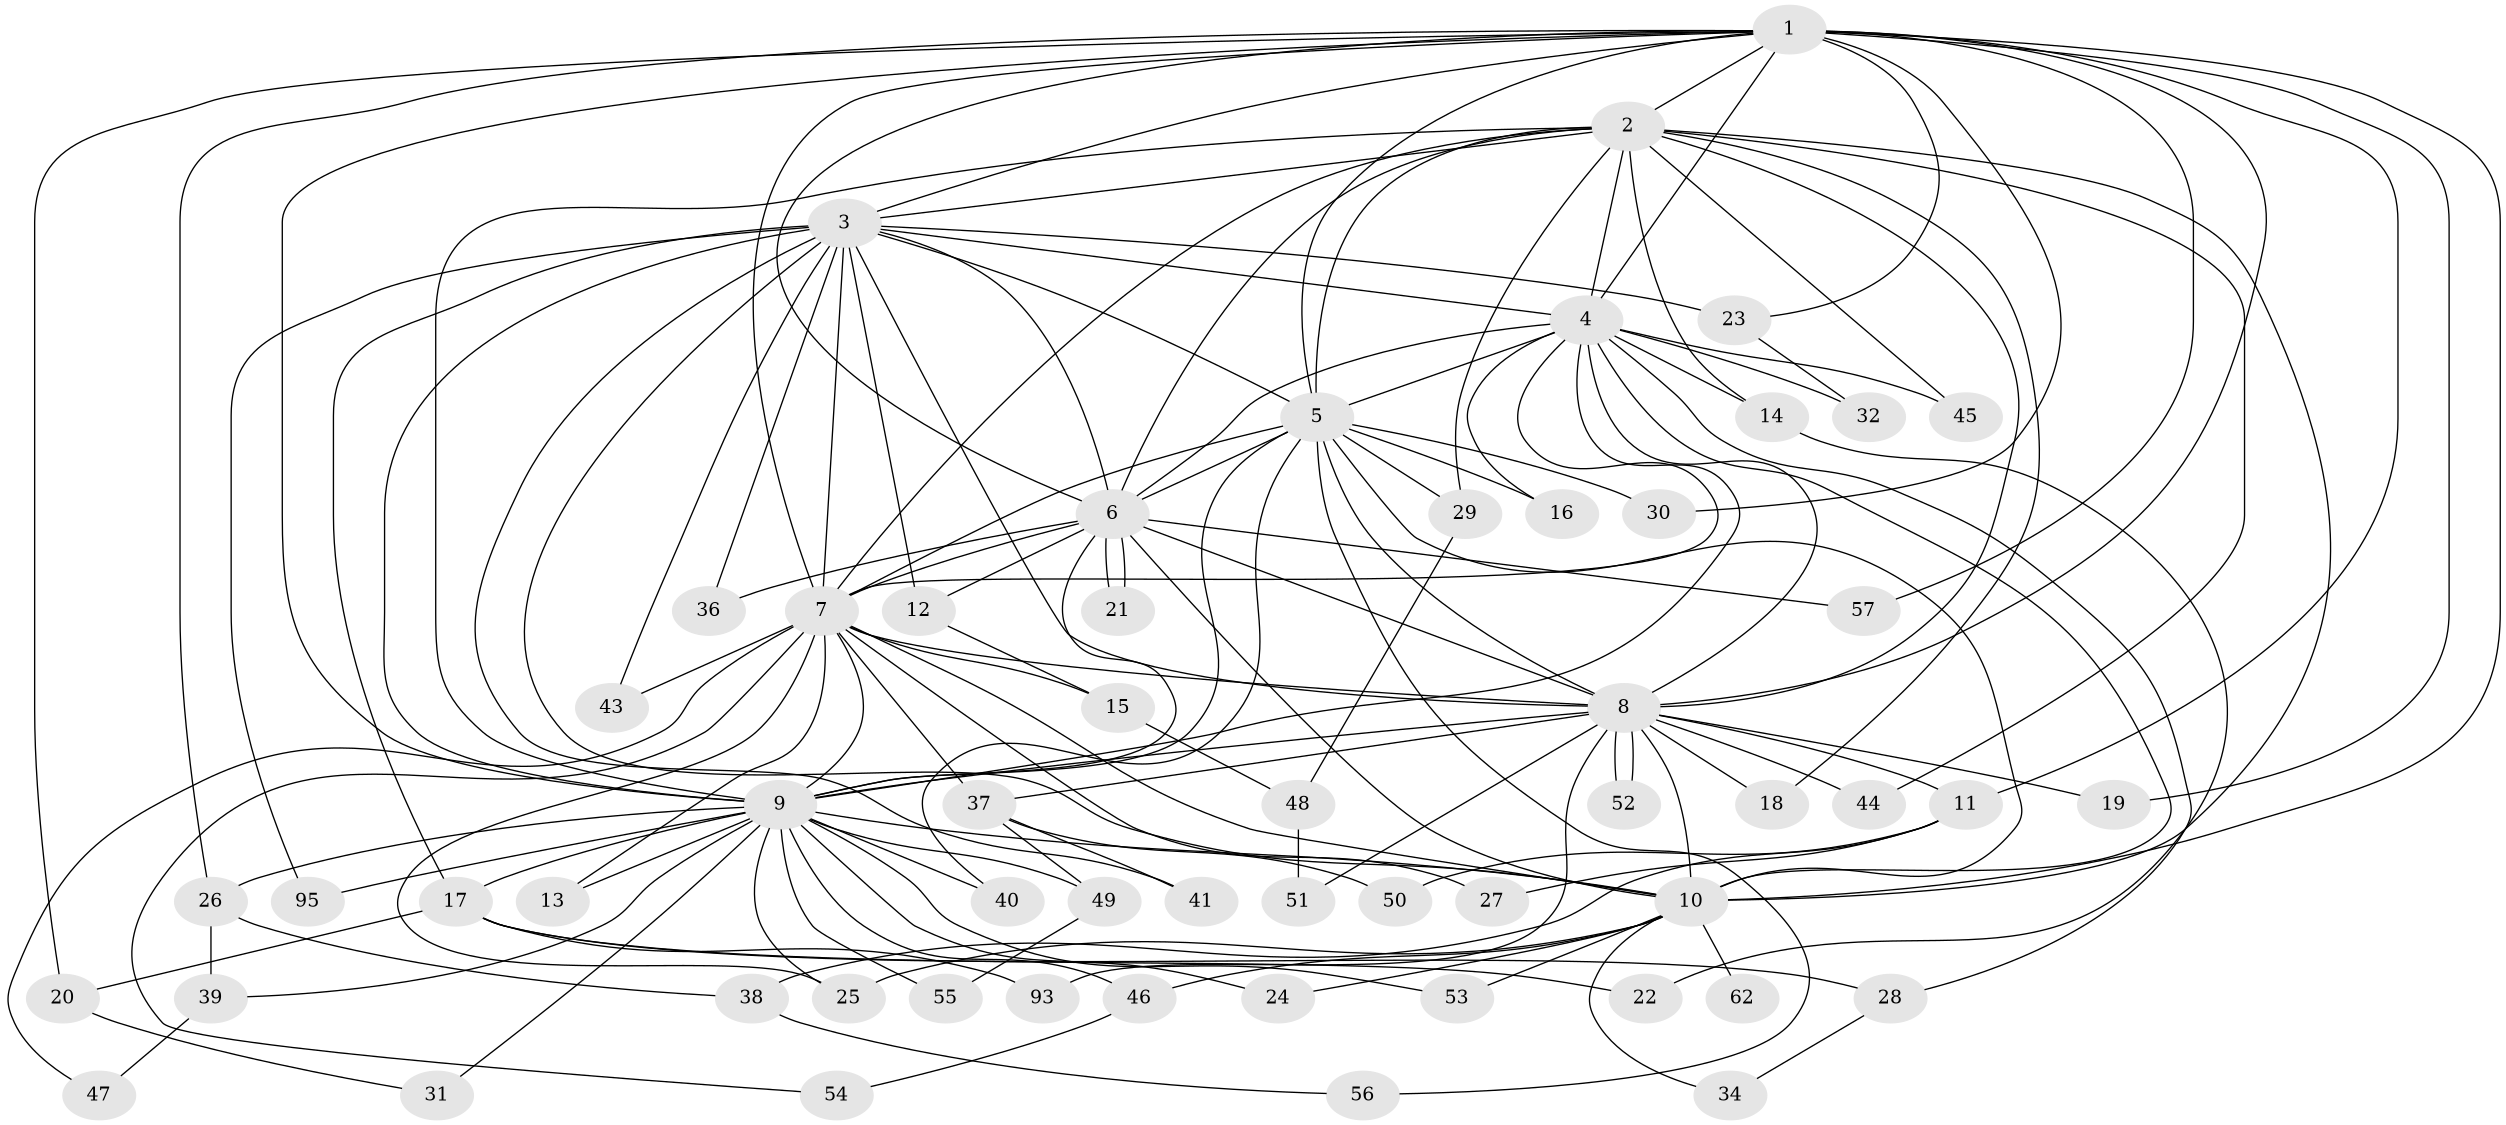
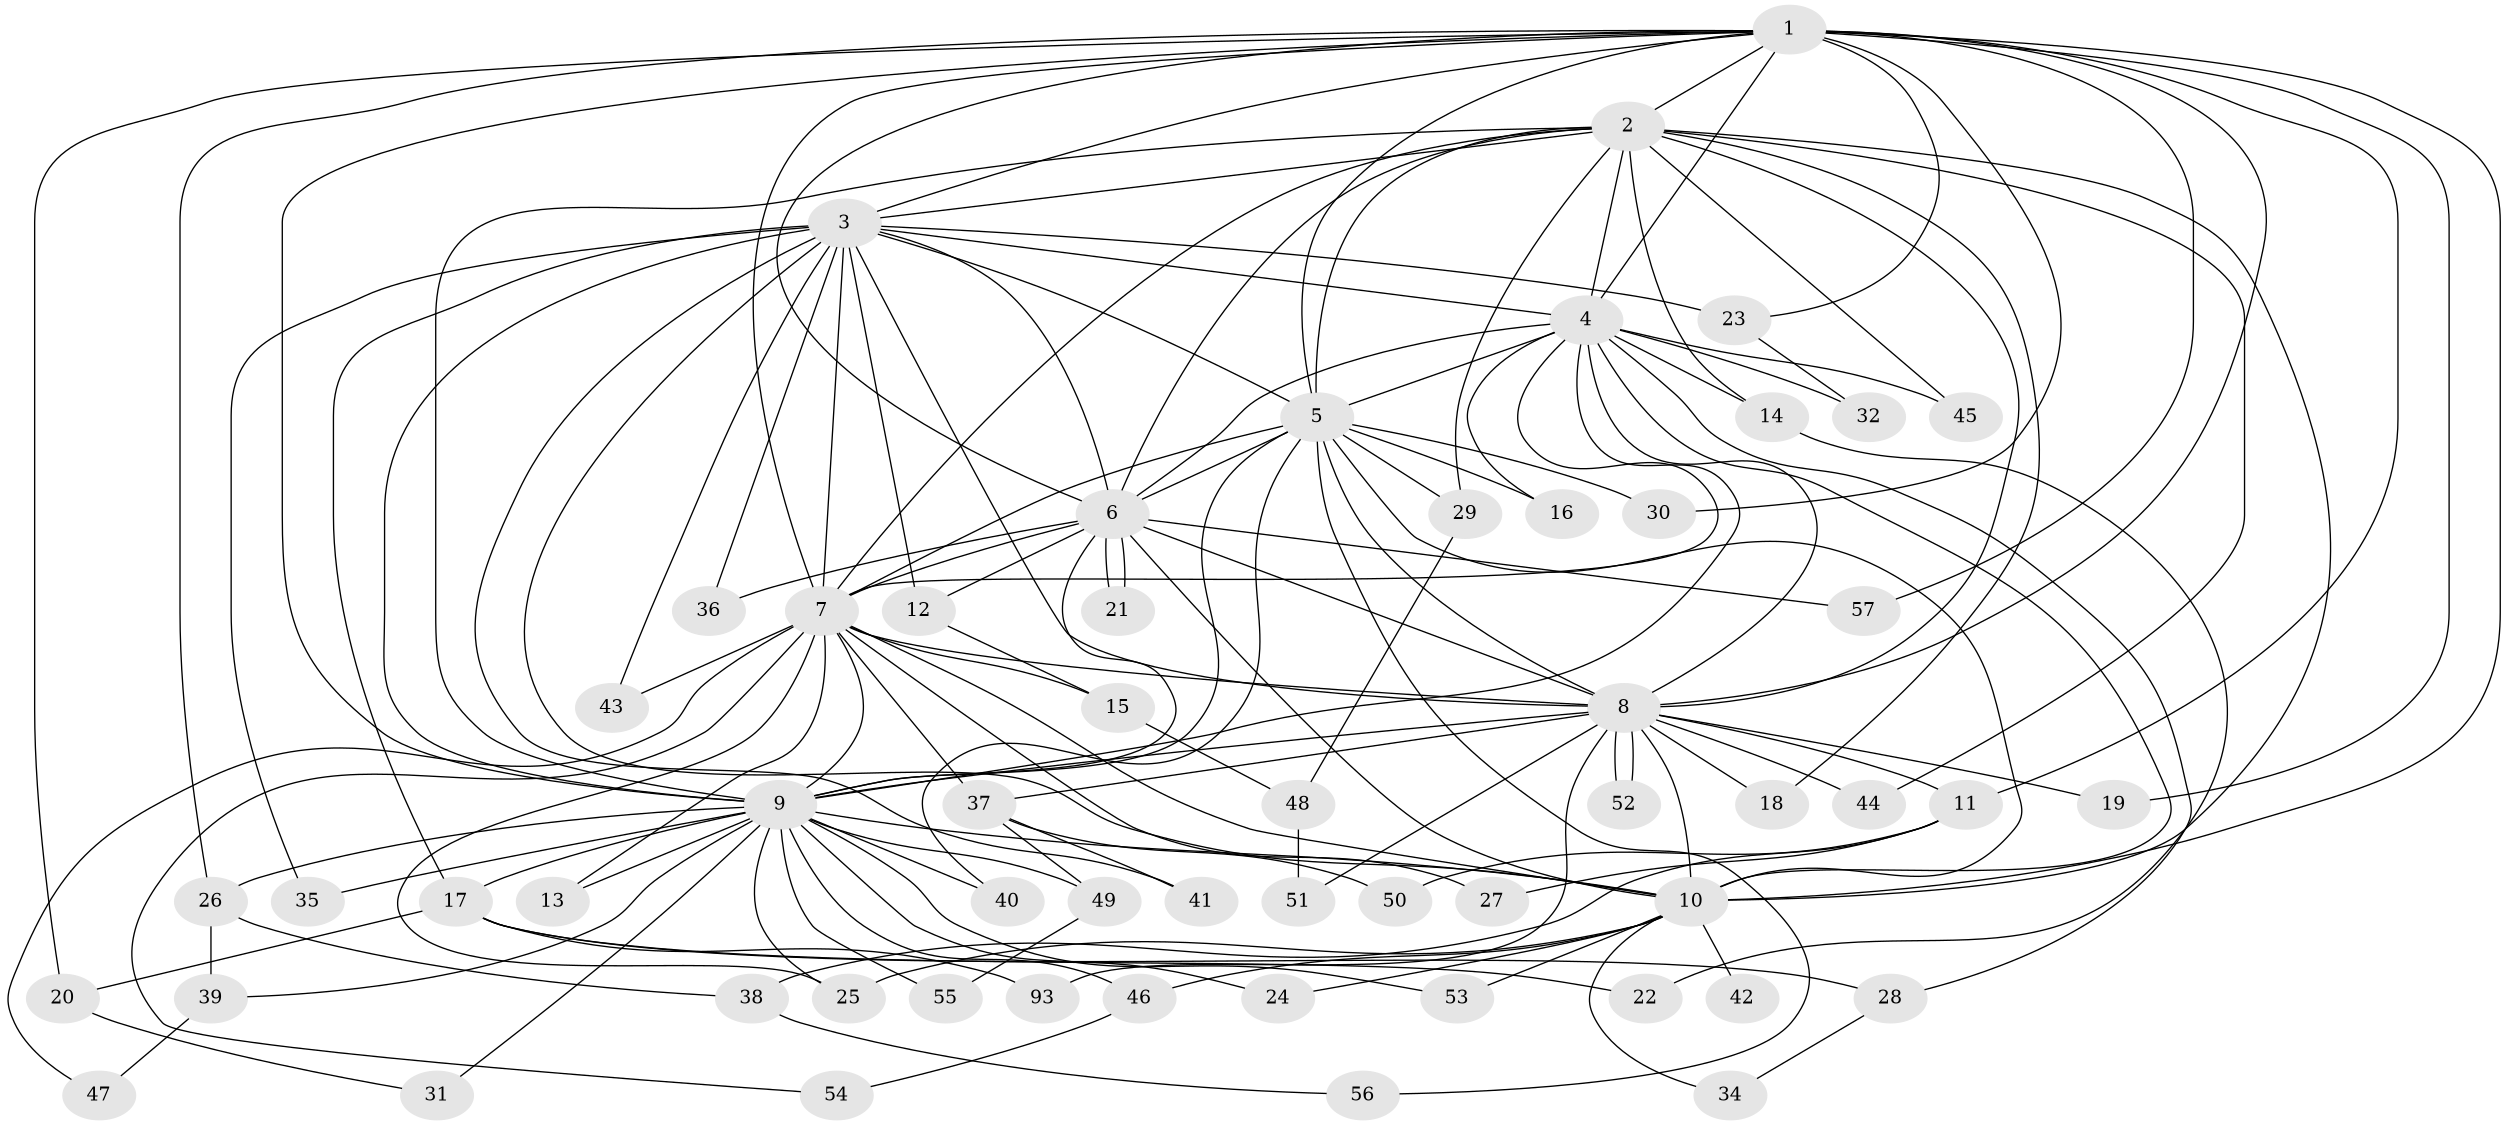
(308, 902) -> (308, 902)
(1743, 999) -> (1743, 999)
